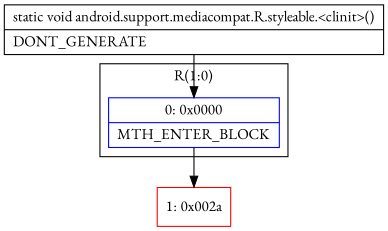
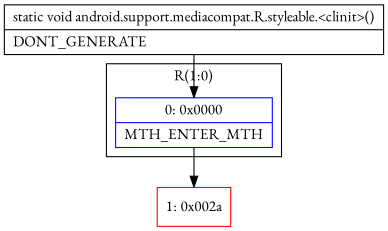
(194, 135) -> (194, 135)
